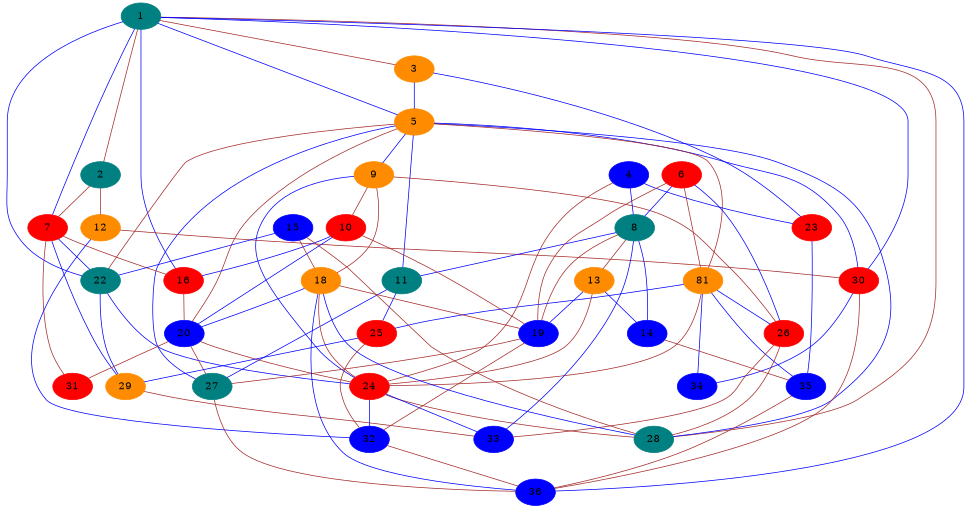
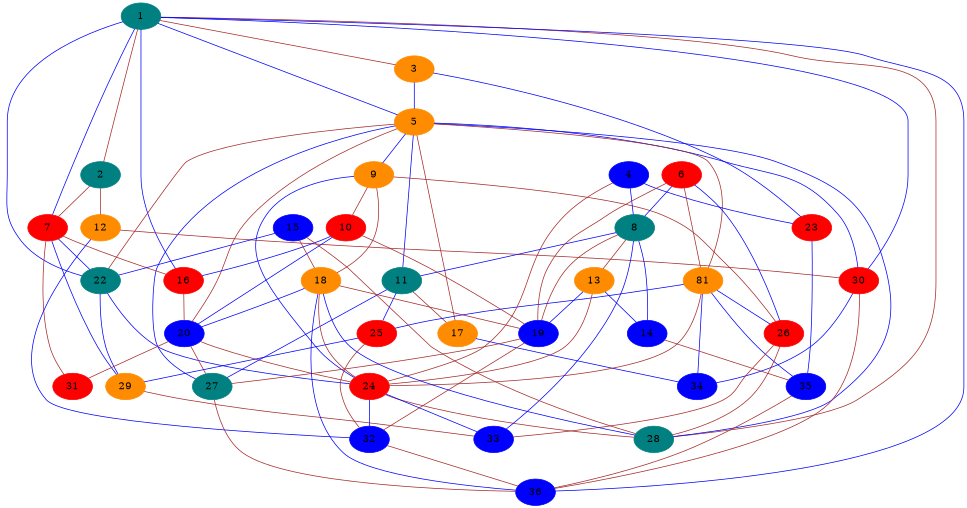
none -> (458, 334)
